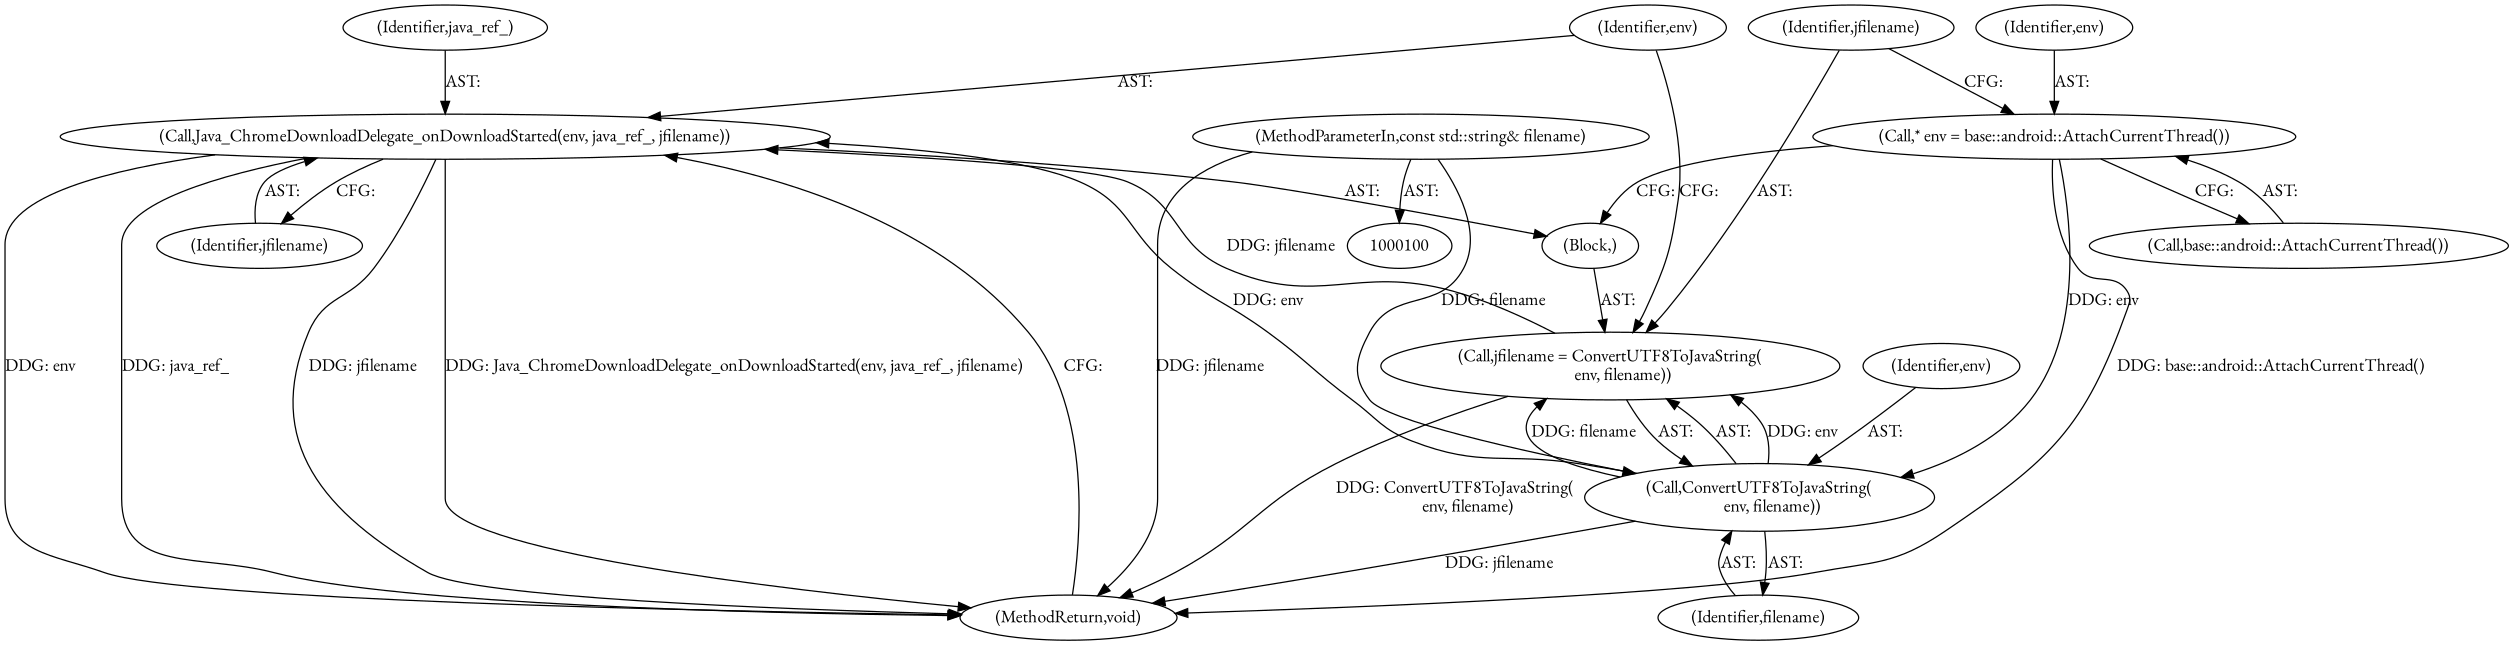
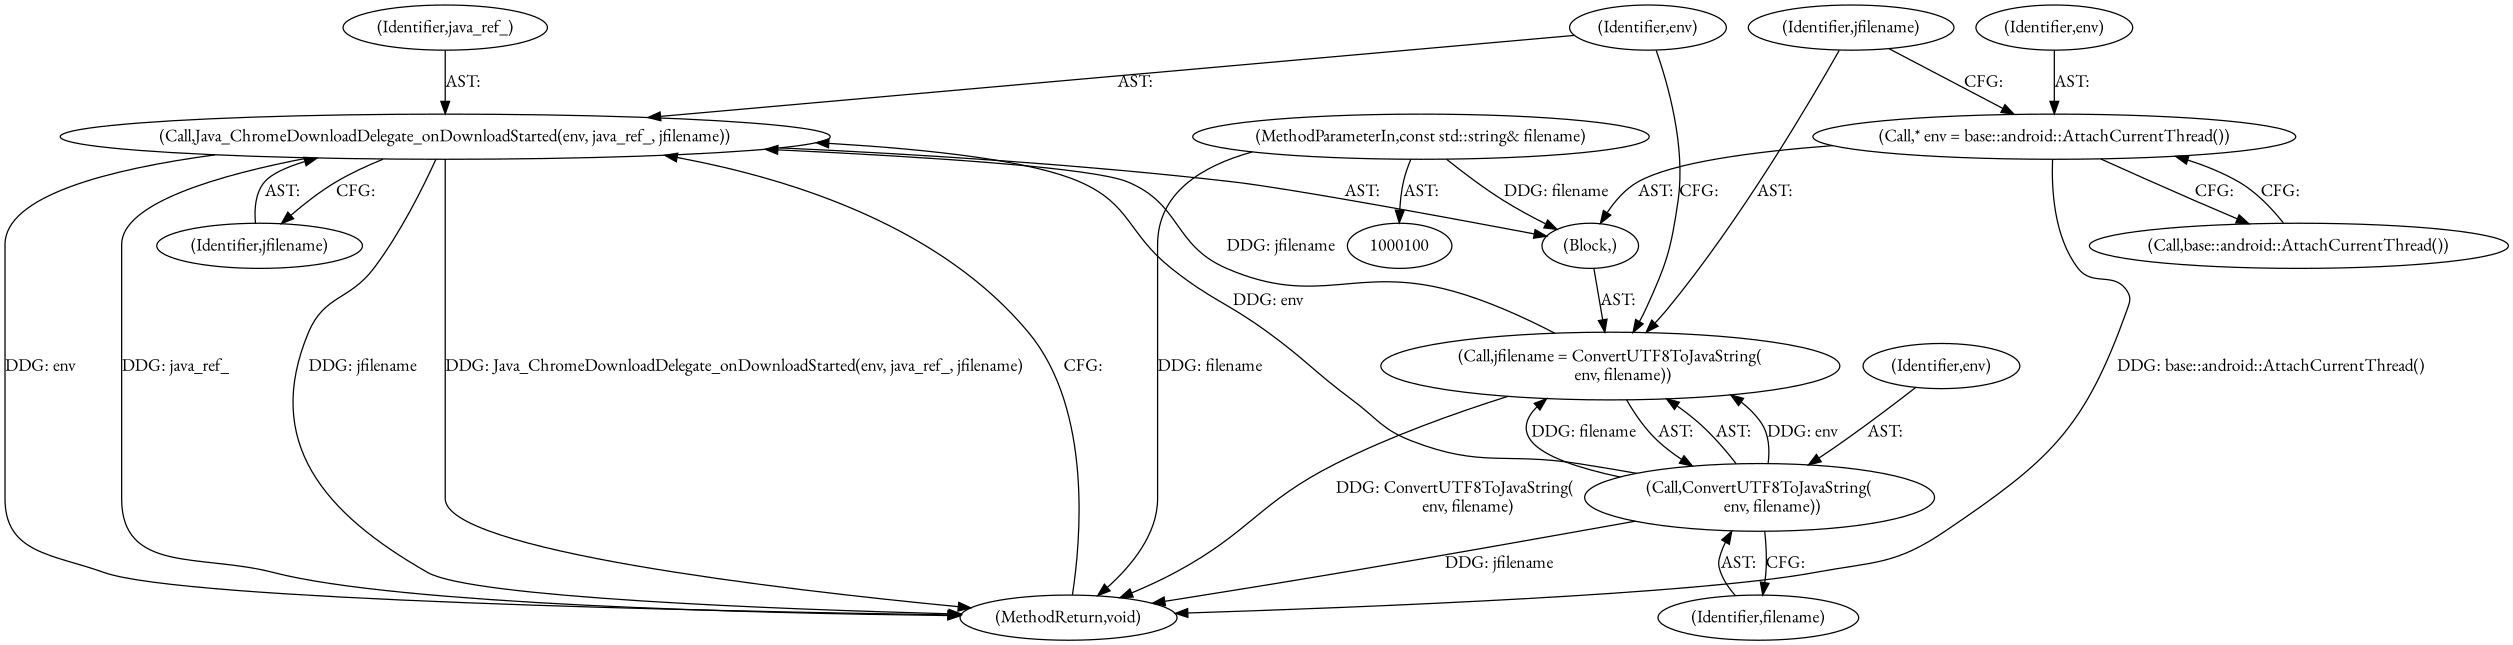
(1658, 191) -> (1658, 191)
(2283, 191) -> (2283, 191)
(2055, 352) -> none
(1210, 366) -> (1210, 366)
(1359, 381) -> (1494, 194)
(1788, 563) -> (1788, 563)
